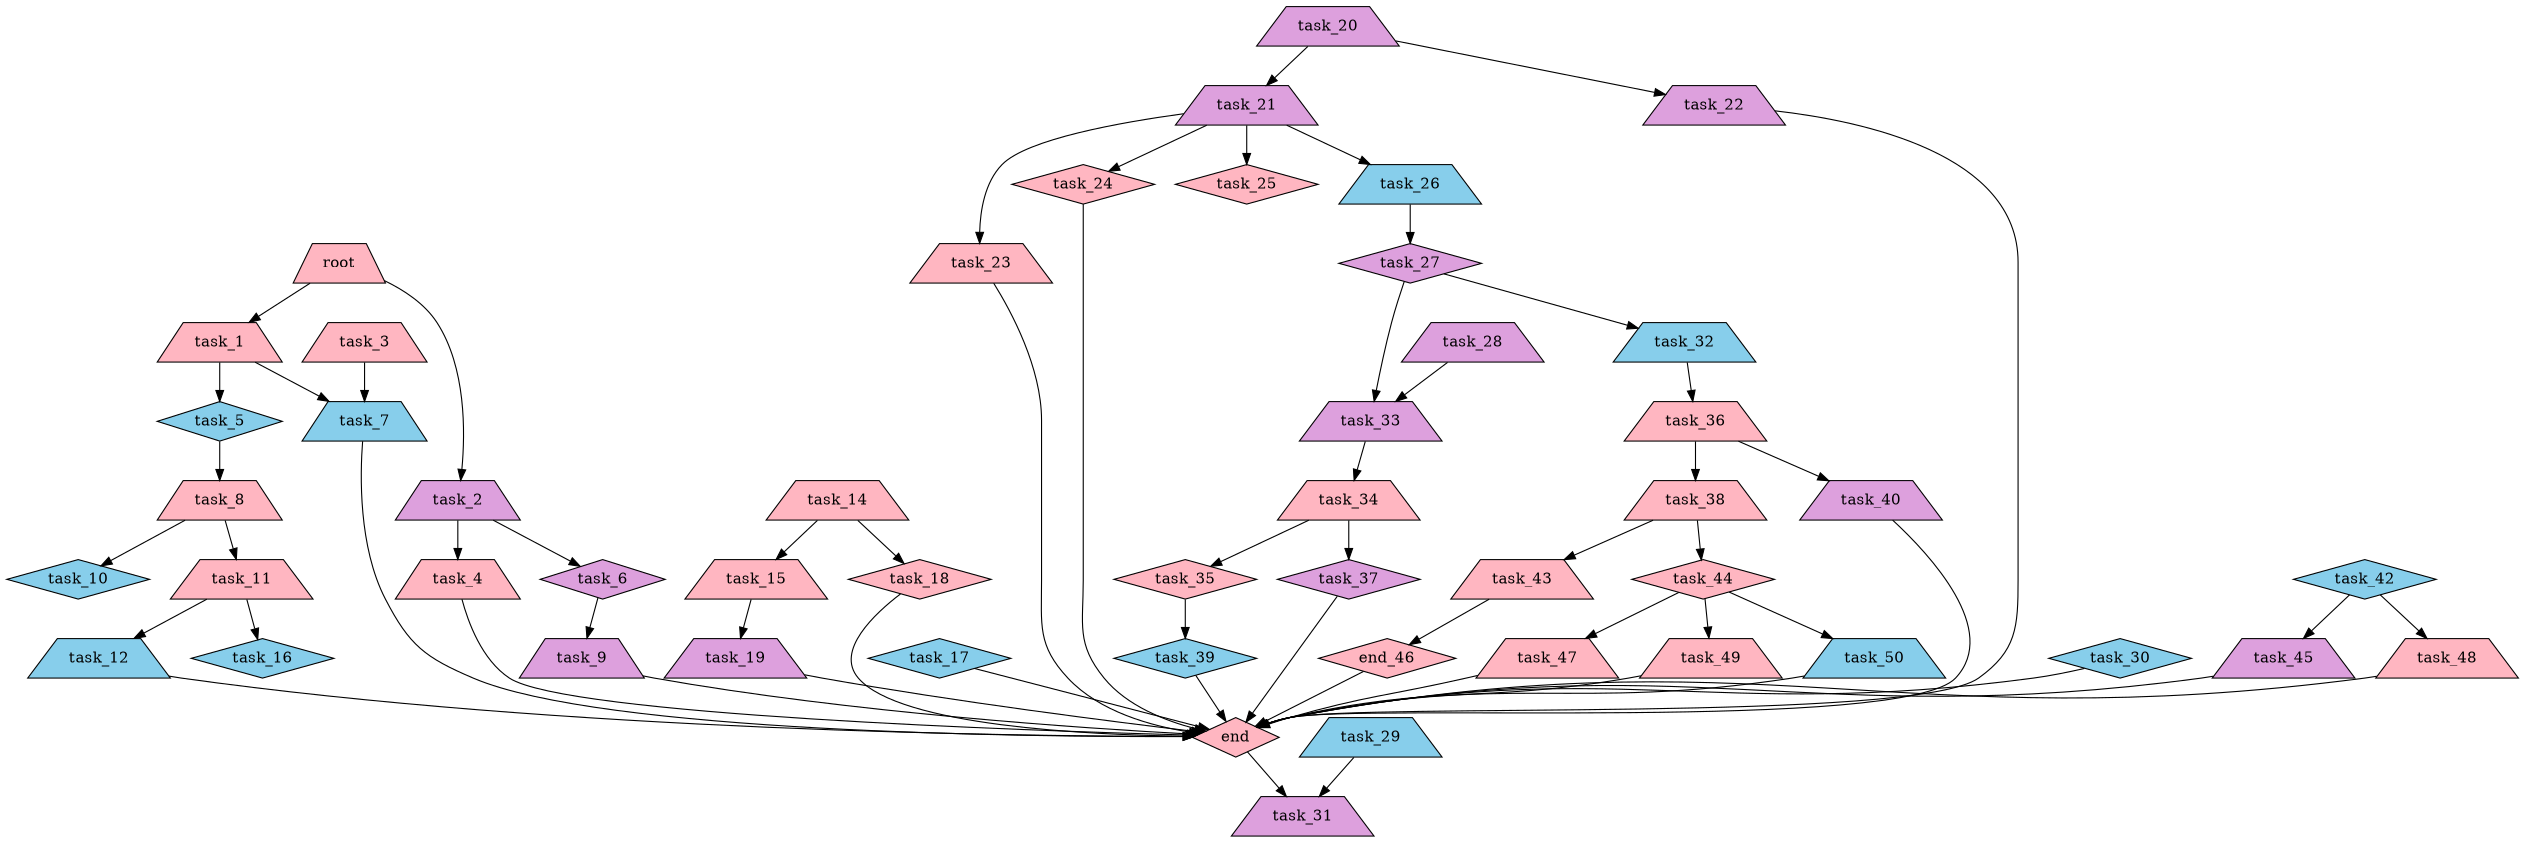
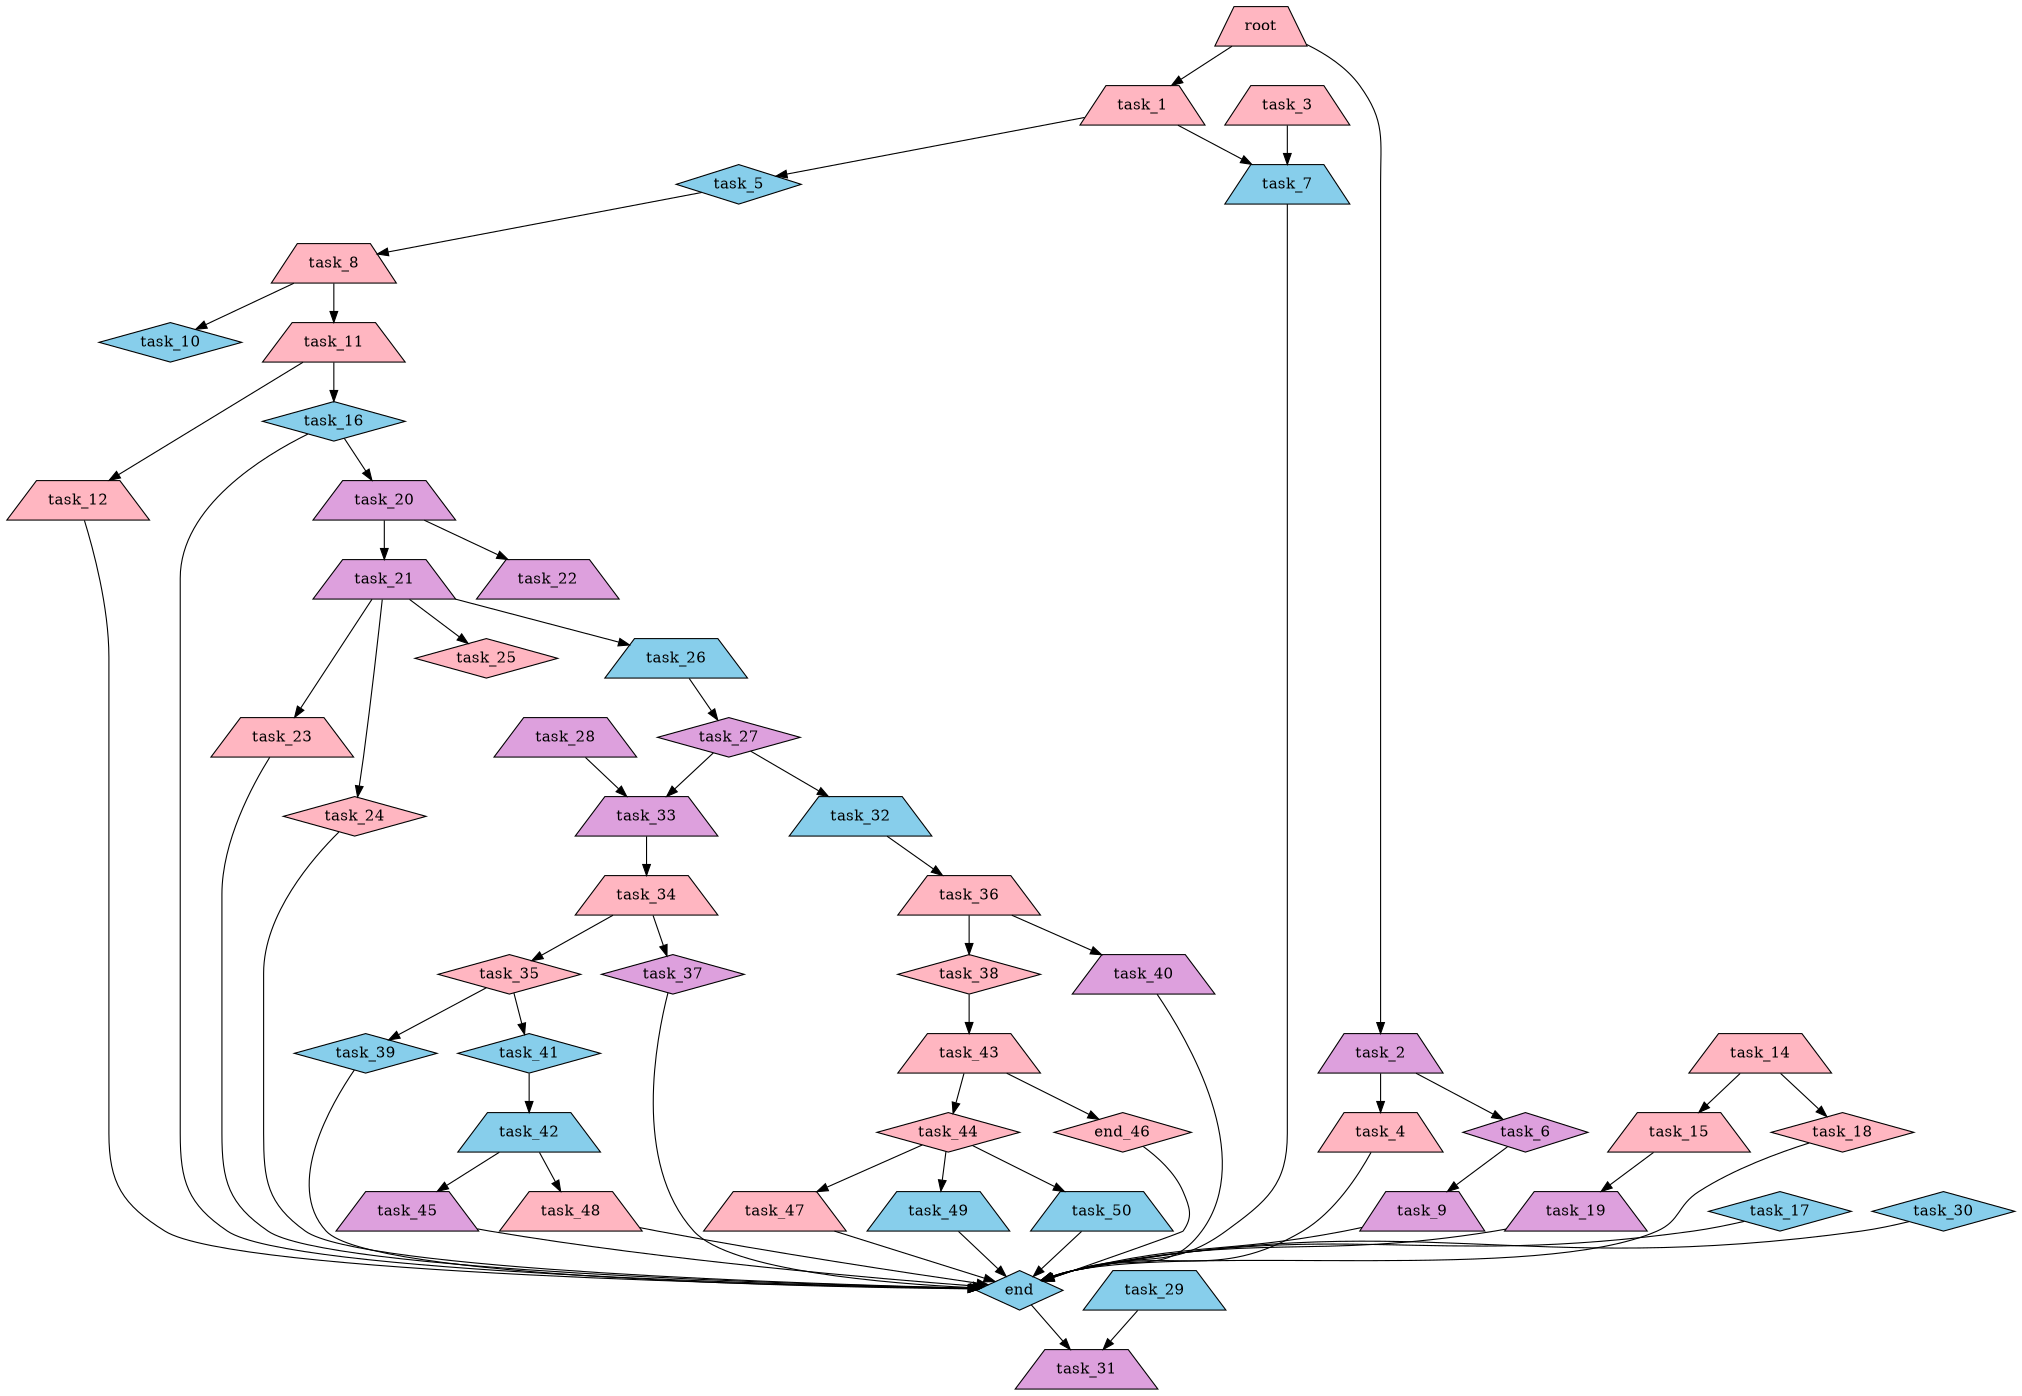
none -> (355, 455)
(1696, 500) -> (969, 974)
(1699, 535) -> (960, 1088)
(2365, 579) -> (529, 1132)
(99, 658) -> (78, 500)
(1711, 658) -> (938, 1211)
(1989, 670) -> (187, 1184)
(1236, 737) -> (1020, 1290)
none -> (529, 1053)
